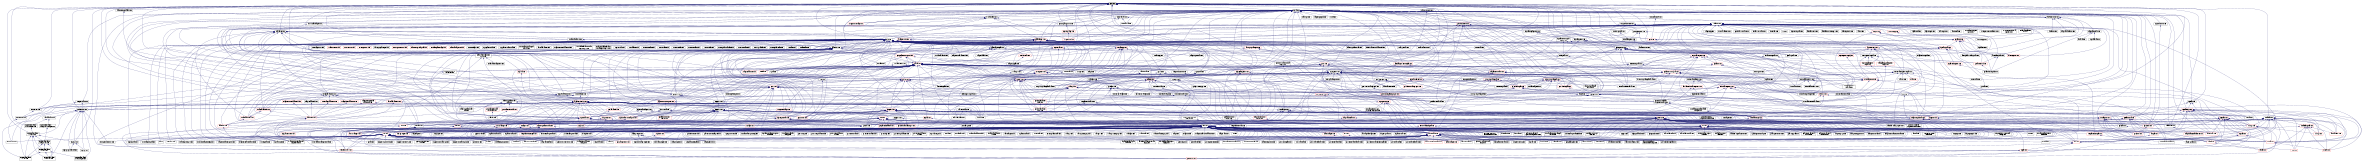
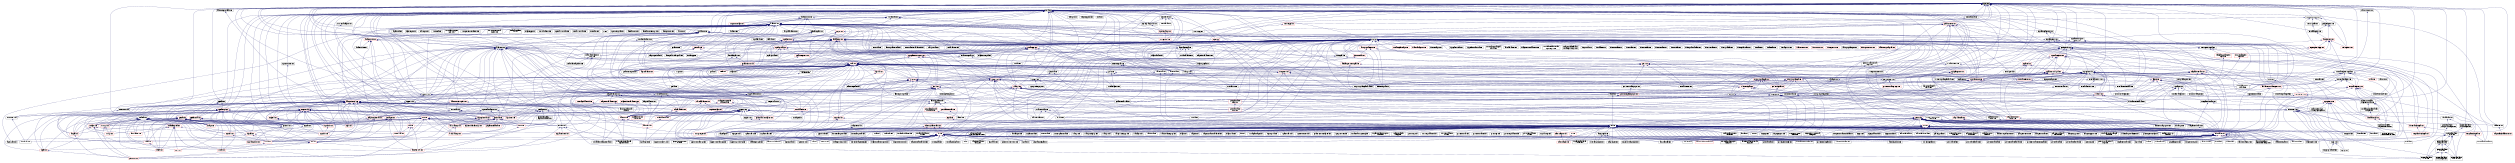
none -> (857, 126)
